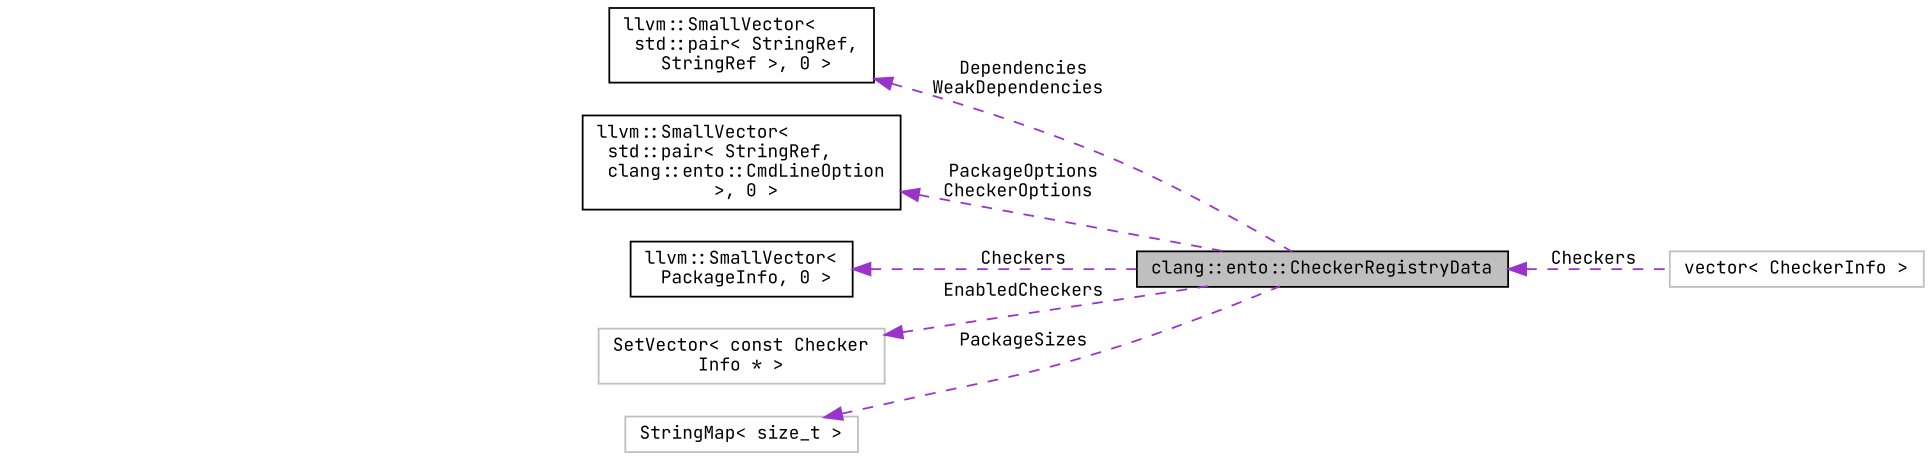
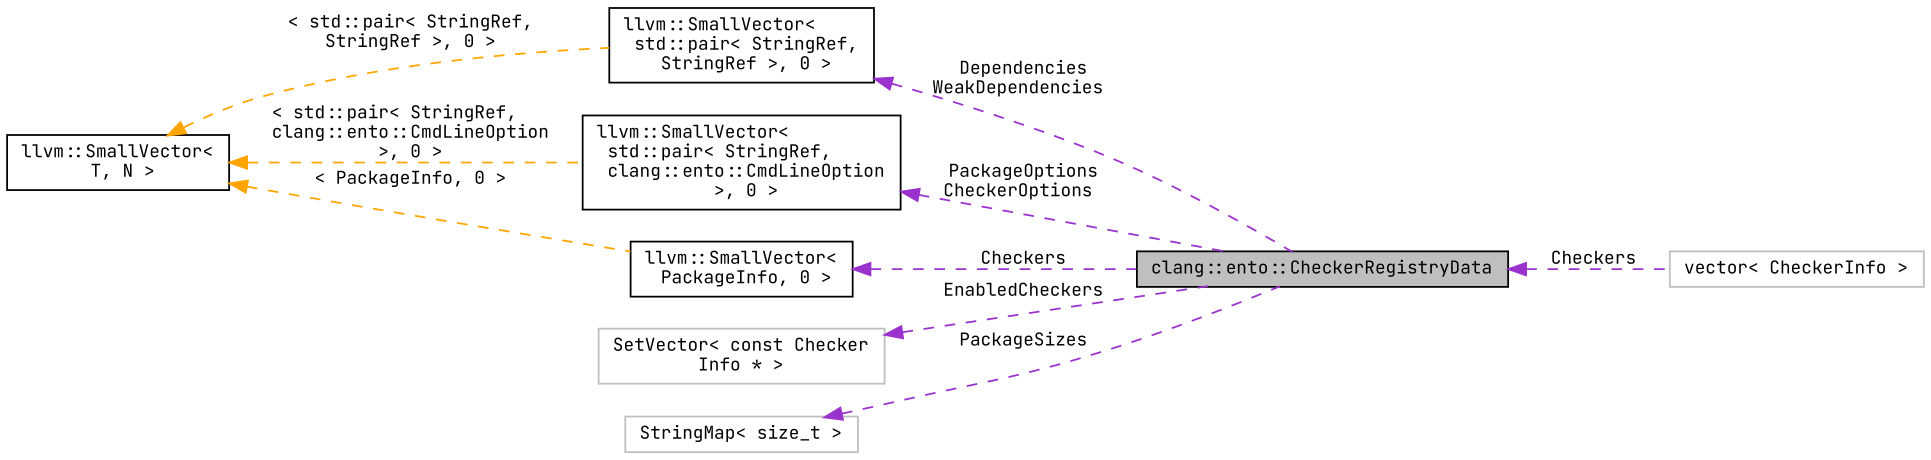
none -> (118, 163)
